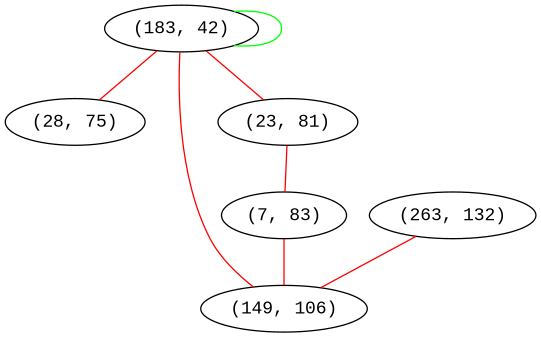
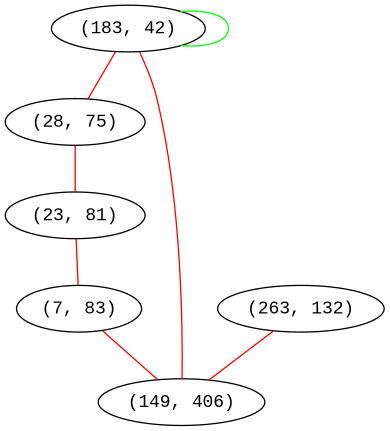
(235, 75) -> (75, 169)
(284, 309) -> (182, 402)
